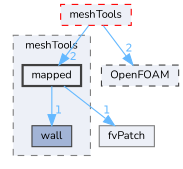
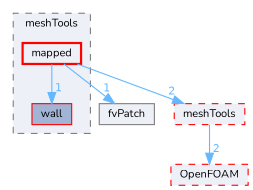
(76, 42) -> (125, 82)
(52, 76) -> (52, 53)
(140, 76) -> (210, 175)
(52, 136) -> (52, 114)
